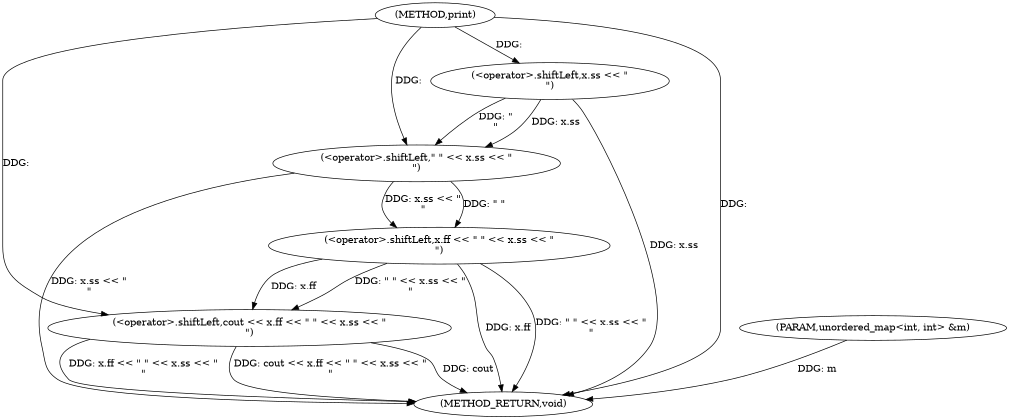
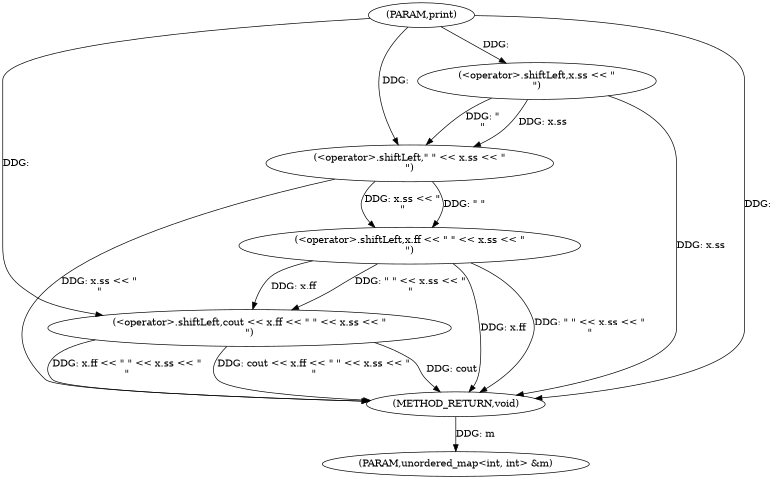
(435, 15) -> (421, 15)
(723, 381) -> (456, 431)
